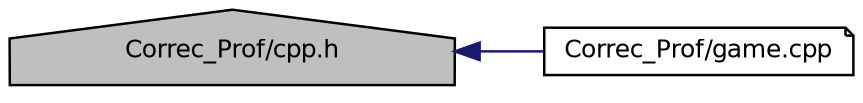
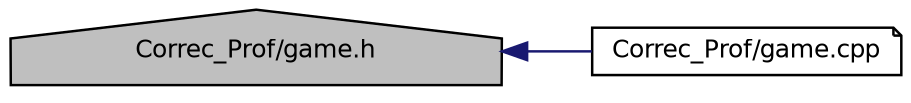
(232, 51) -> (256, 51)
